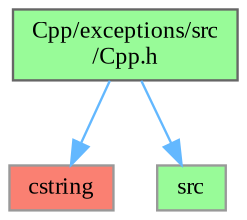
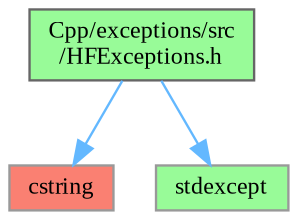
(125, 45) -> (142, 45)
(191, 188) -> (222, 188)
